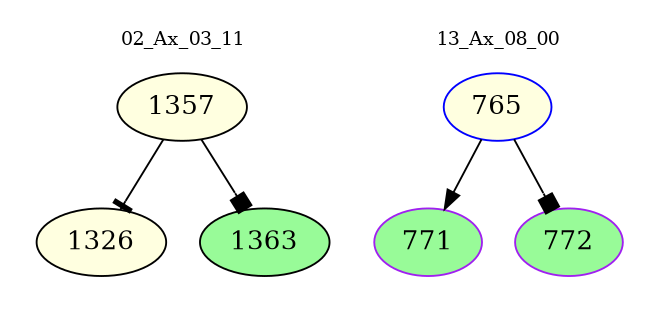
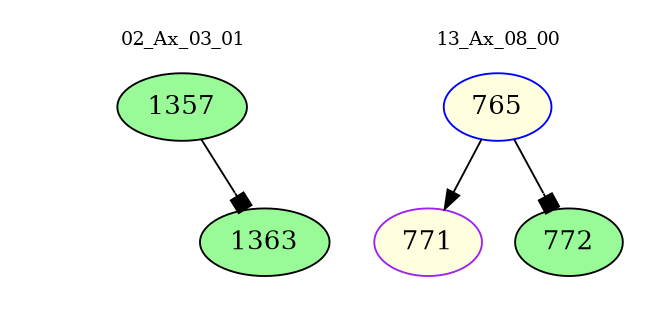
(183, 40) -> (183, 40)
(182, 107) -> (182, 107)
(101, 242) -> none
(428, 242) -> (428, 242)
(569, 242) -> (569, 242)
